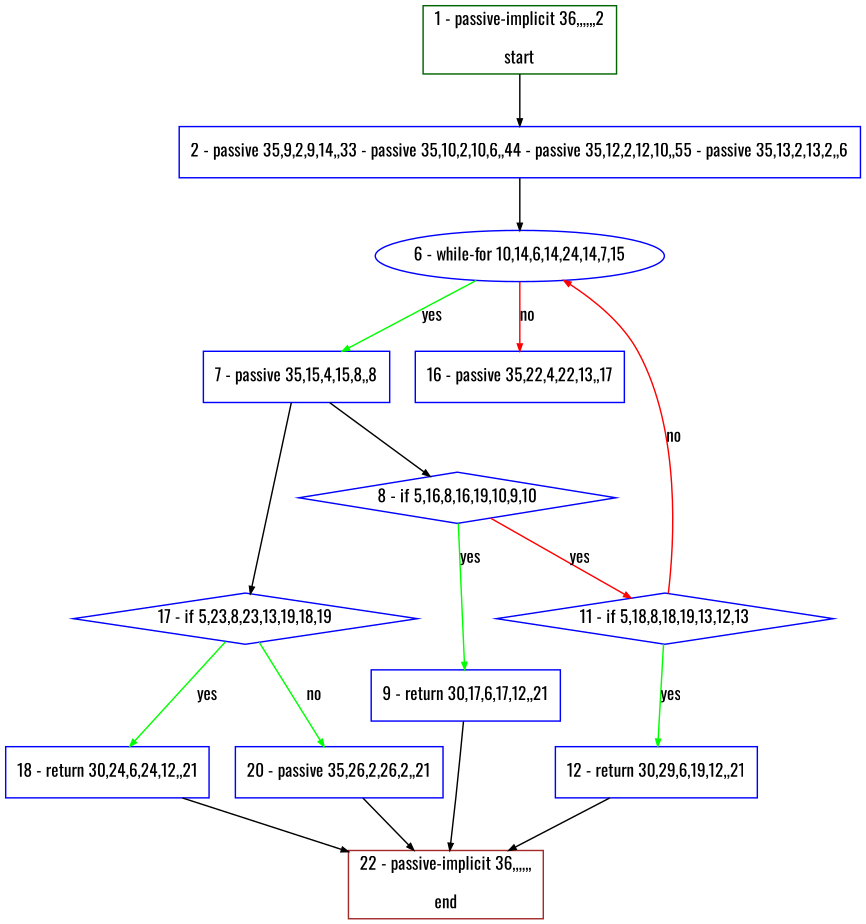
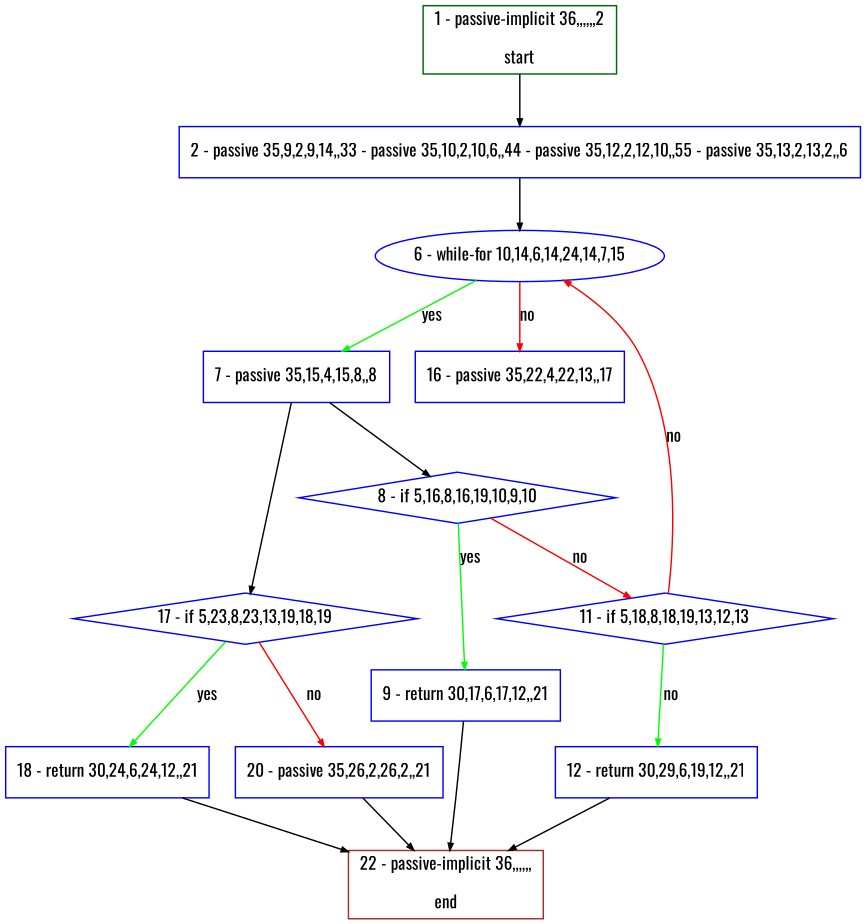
(580, 558) -> (580, 558)
(290, 691) -> (290, 691)
(671, 695) -> (671, 695)
